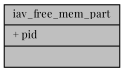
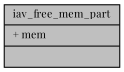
(25, 35) -> (30, 35)
